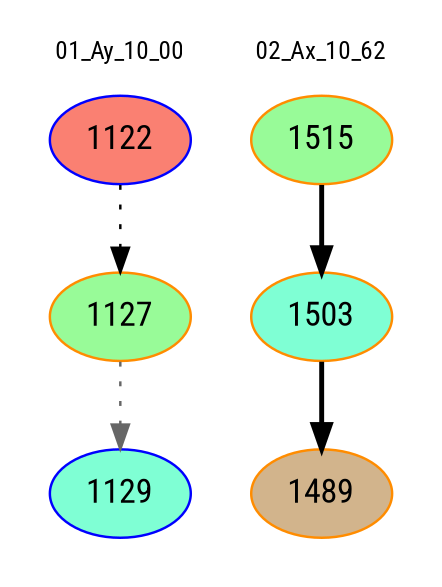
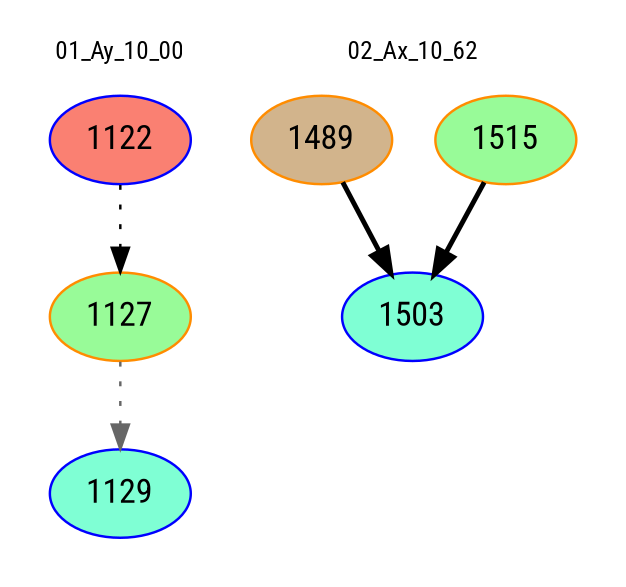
(322, 317) -> (413, 317)
(322, 393) -> (361, 217)
